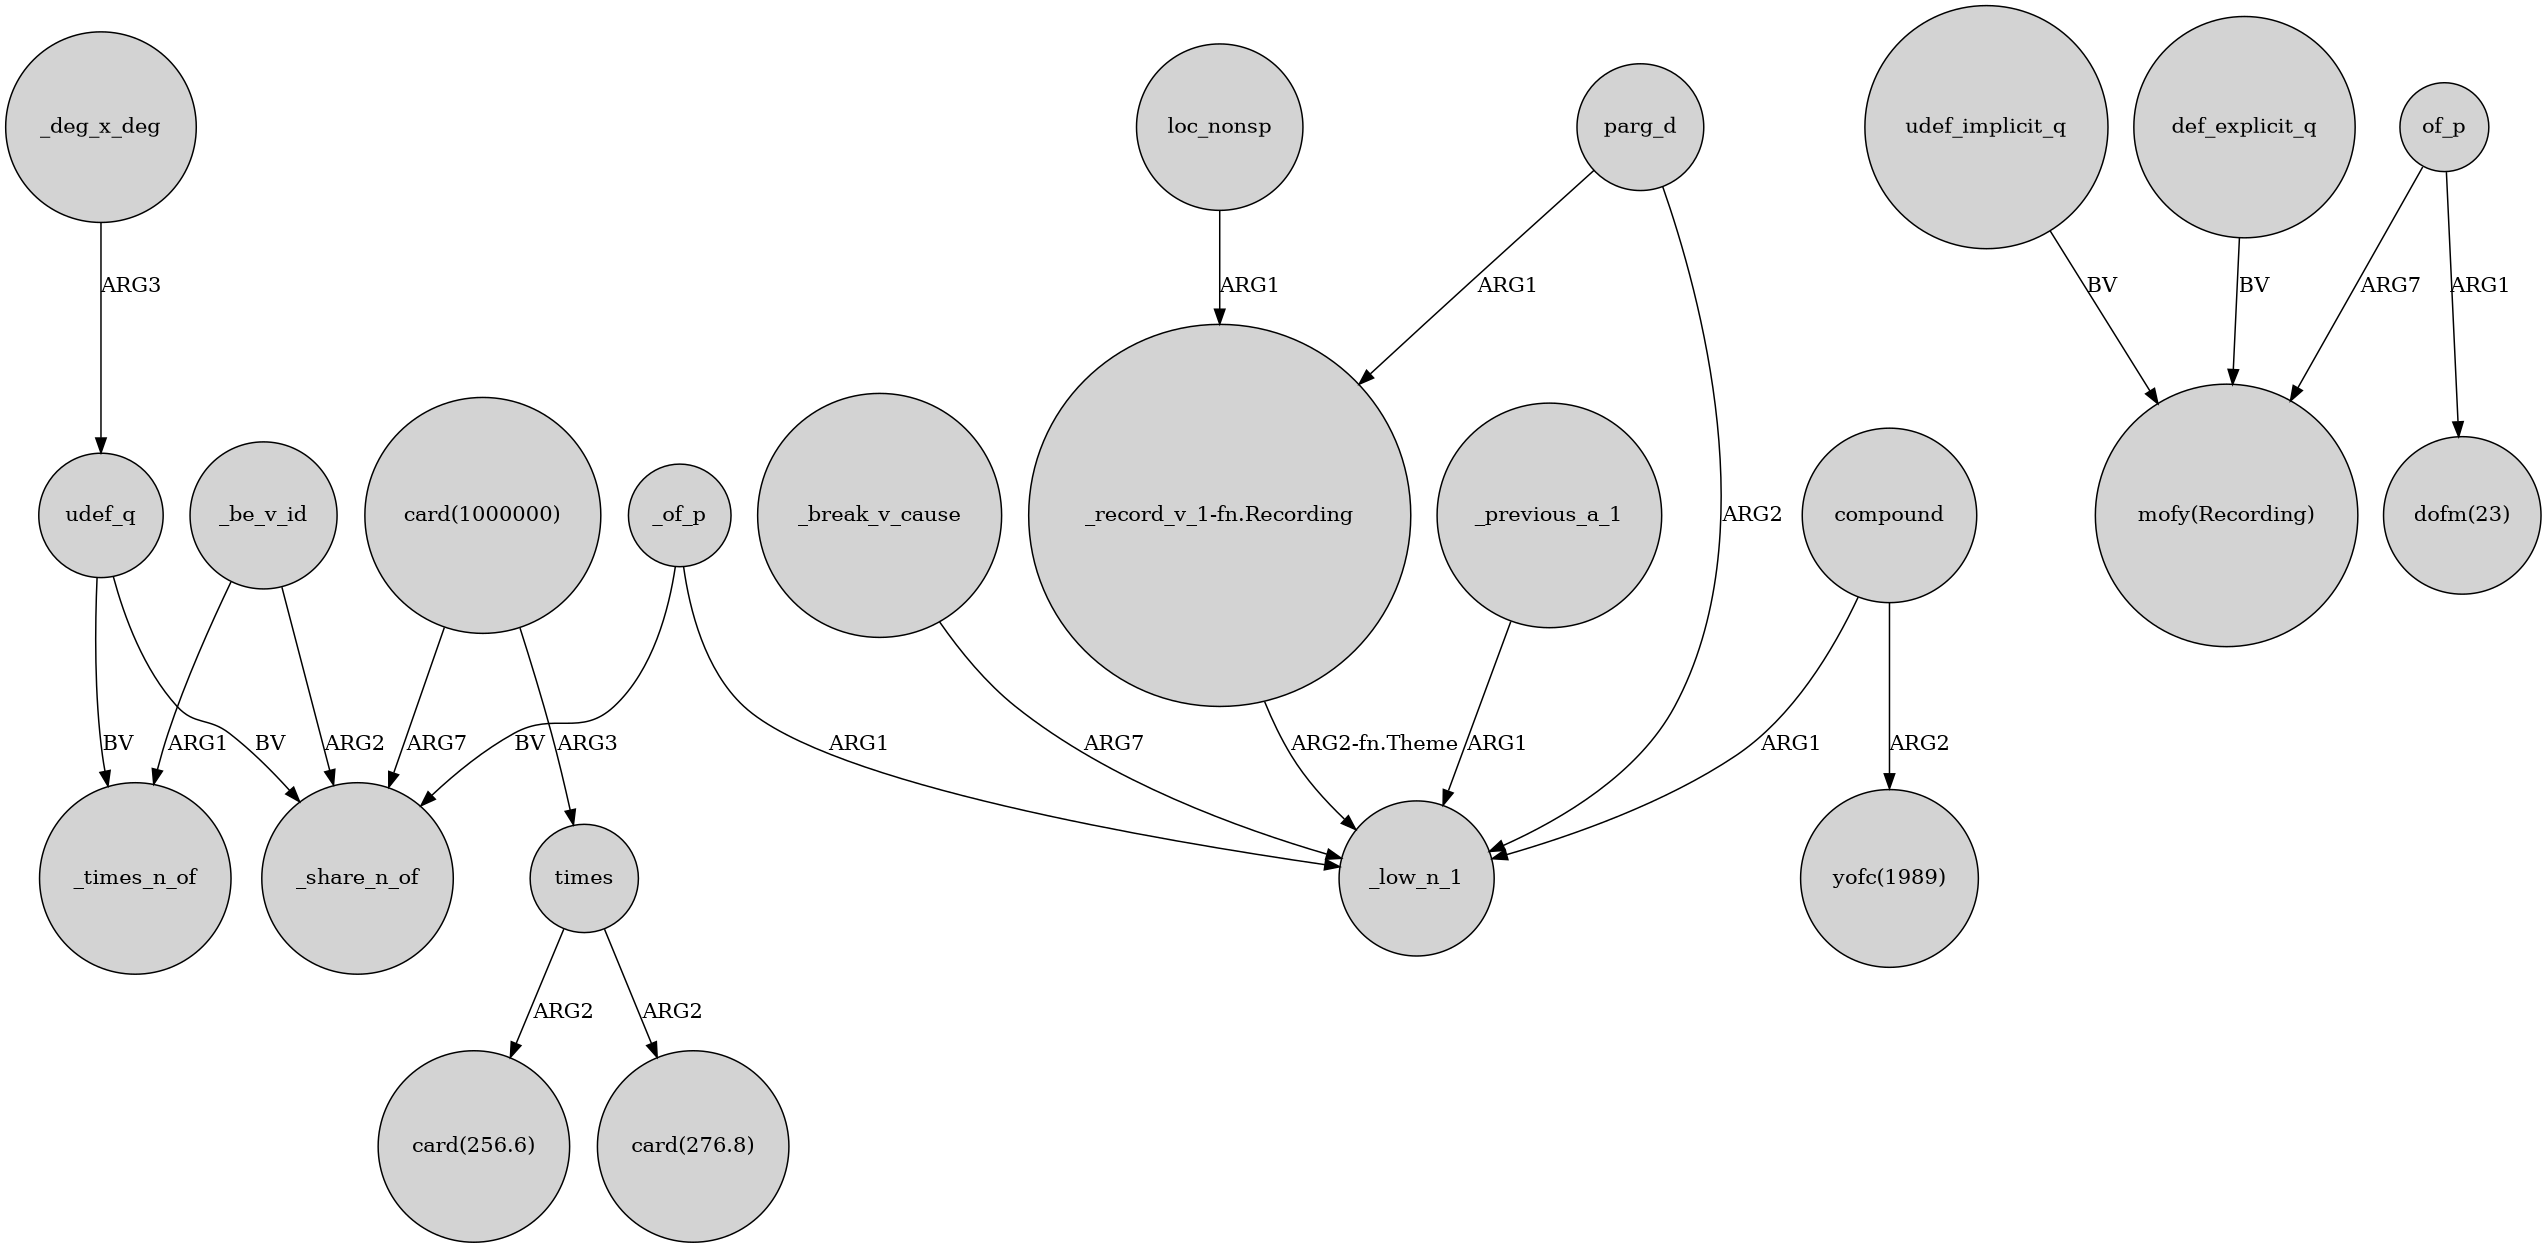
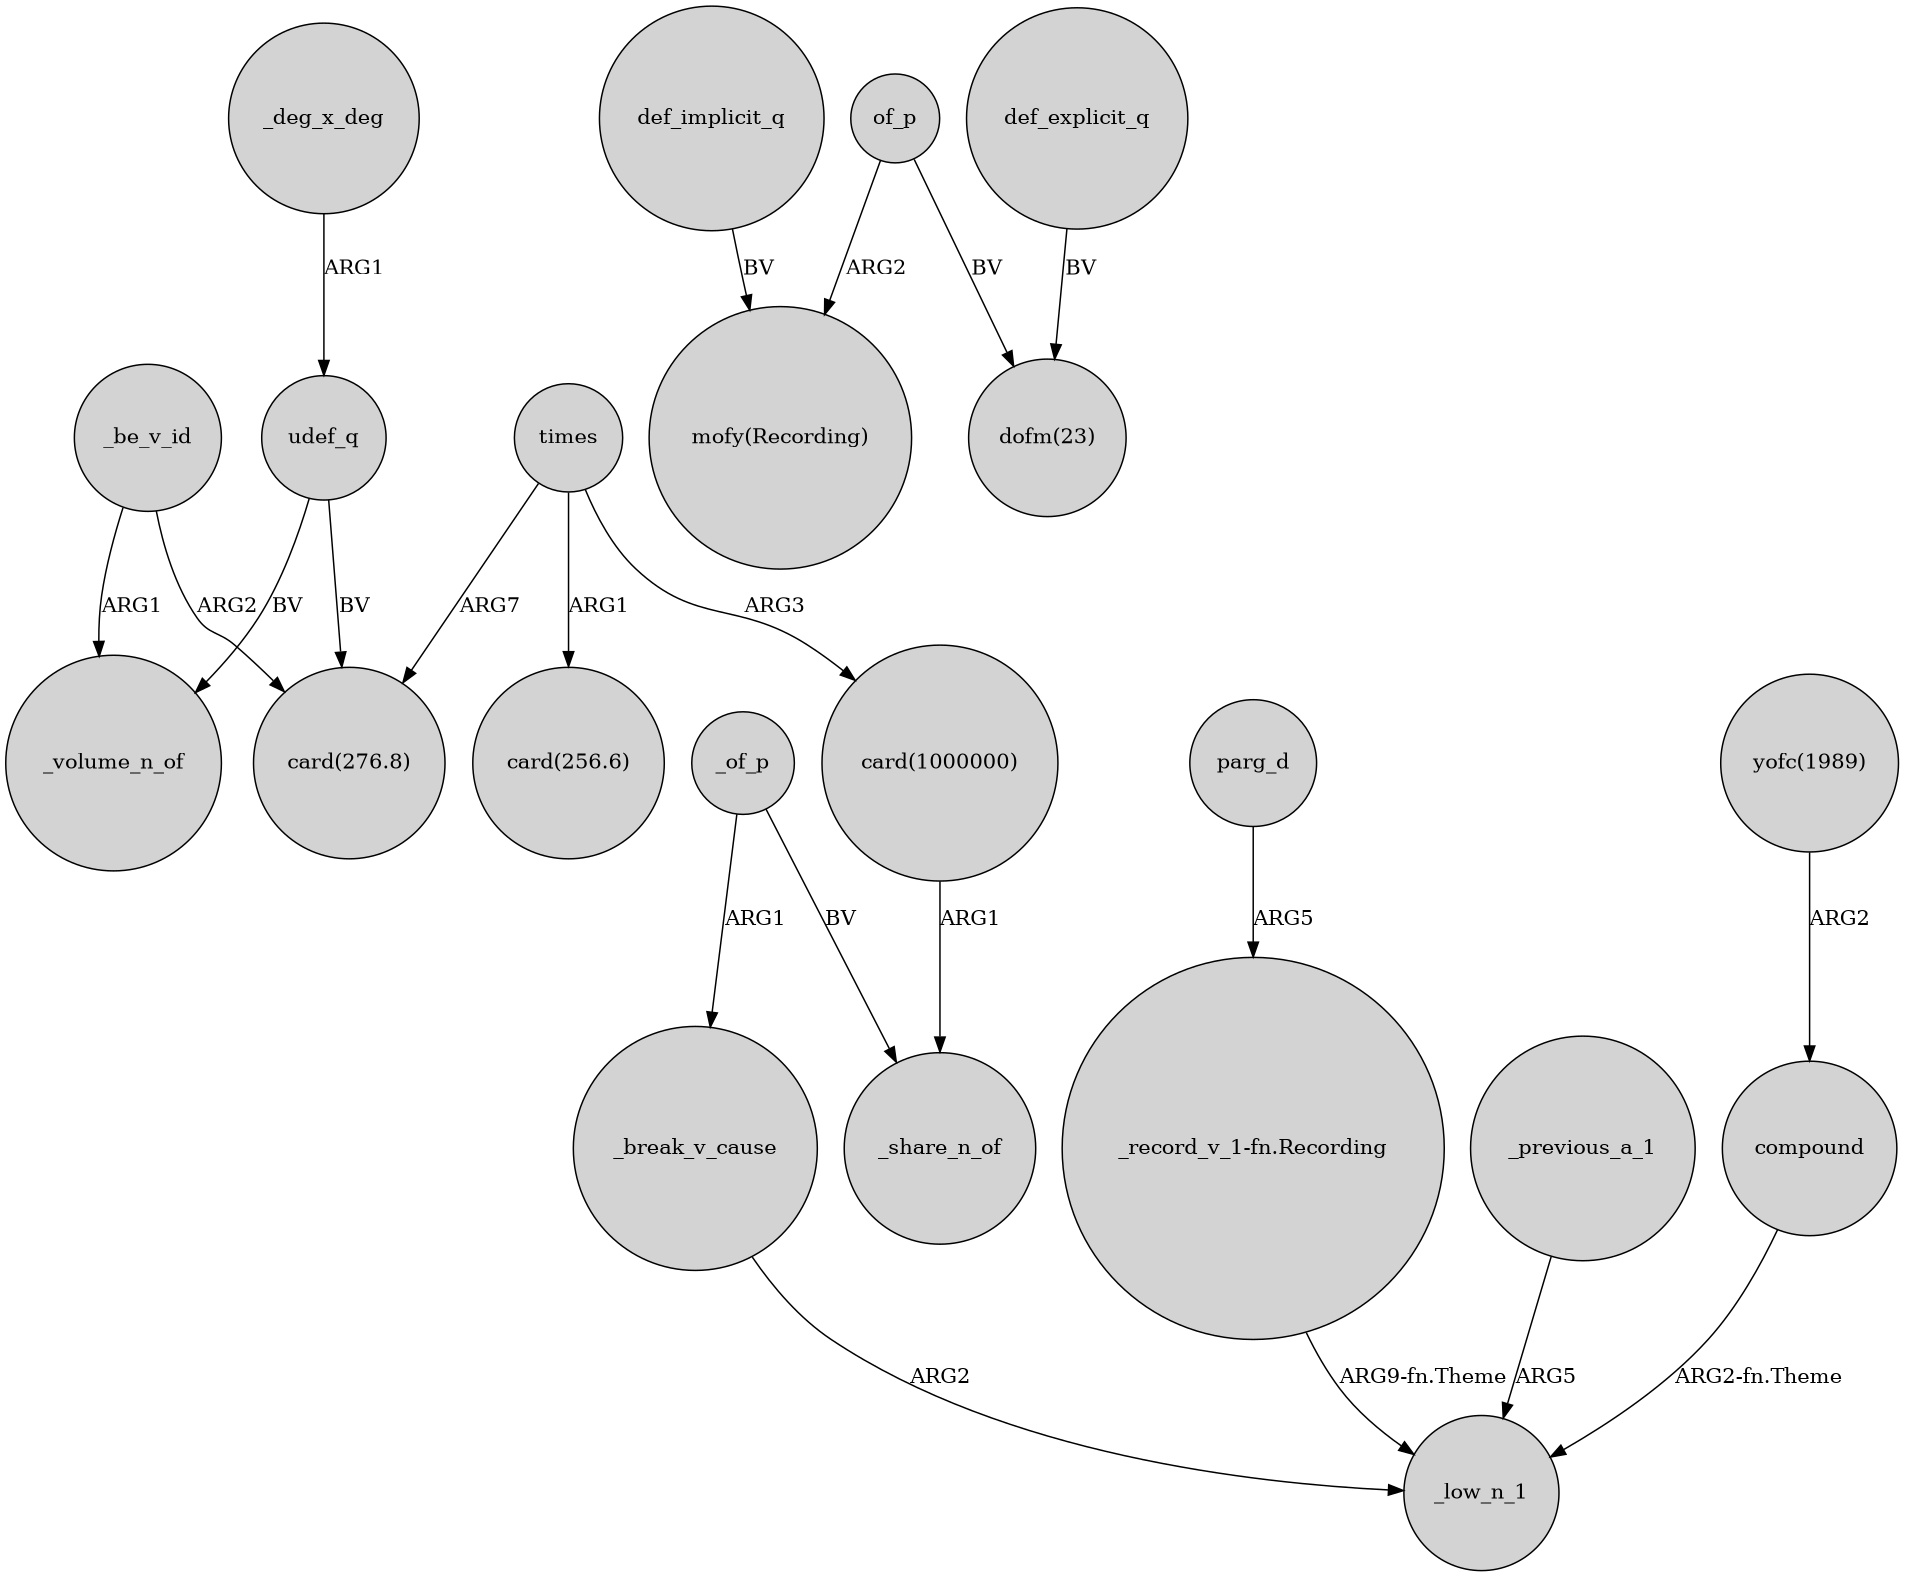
(1220, 127) -> none
(1986, 127) -> (712, 118)
(132, 286) -> (354, 269)
(1508, 286) -> (1284, 919)
(2391, 286) -> (877, 269)
(2481, 286) -> (987, 269)
(2236, 304) -> (1061, 286)
(1717, 559) -> none
(306, 679) -> (193, 611)
(1889, 688) -> (1810, 949)
(167, 694) -> (335, 576)
(546, 714) -> (695, 605)
(437, 744) -> (971, 919)
(1115, 744) -> (941, 1377)
(1375, 744) -> (1423, 1377)
(1498, 744) -> (1546, 1377)
(1792, 744) -> (1759, 1377)
(951, 792) -> (725, 913)
(135, 878) -> (114, 763)
(564, 1012) -> (599, 607)
(673, 1012) -> (490, 607)
